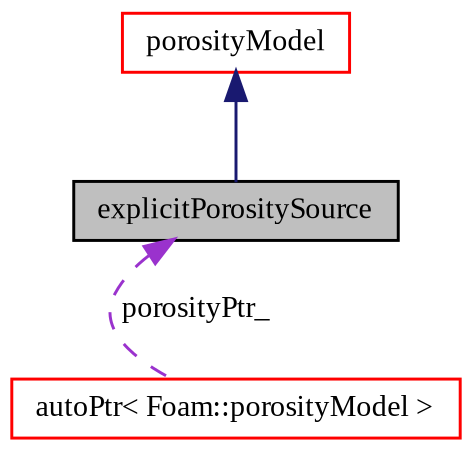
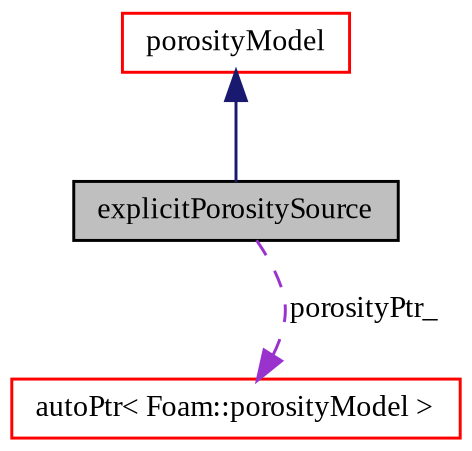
(113, 326) -> (284, 296)
